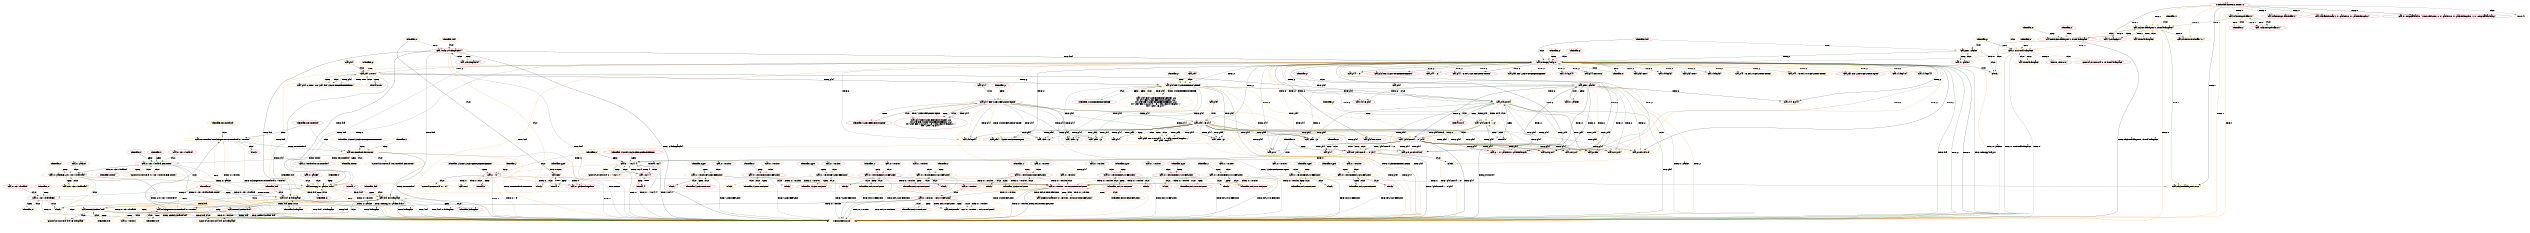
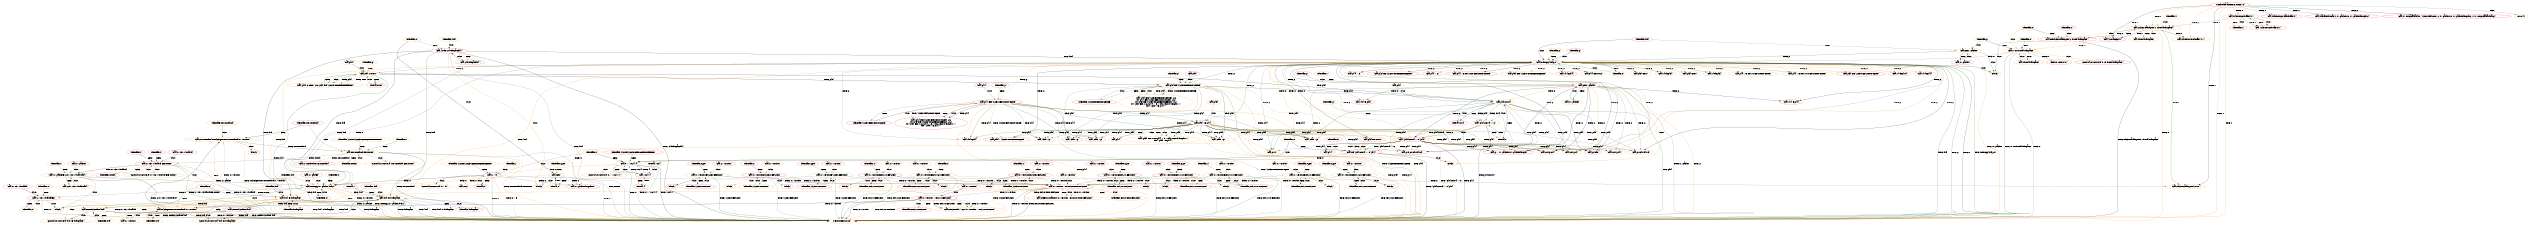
none -> (1323, 74)
(1407, 130) -> (1280, 133)
none -> (410, 180)
